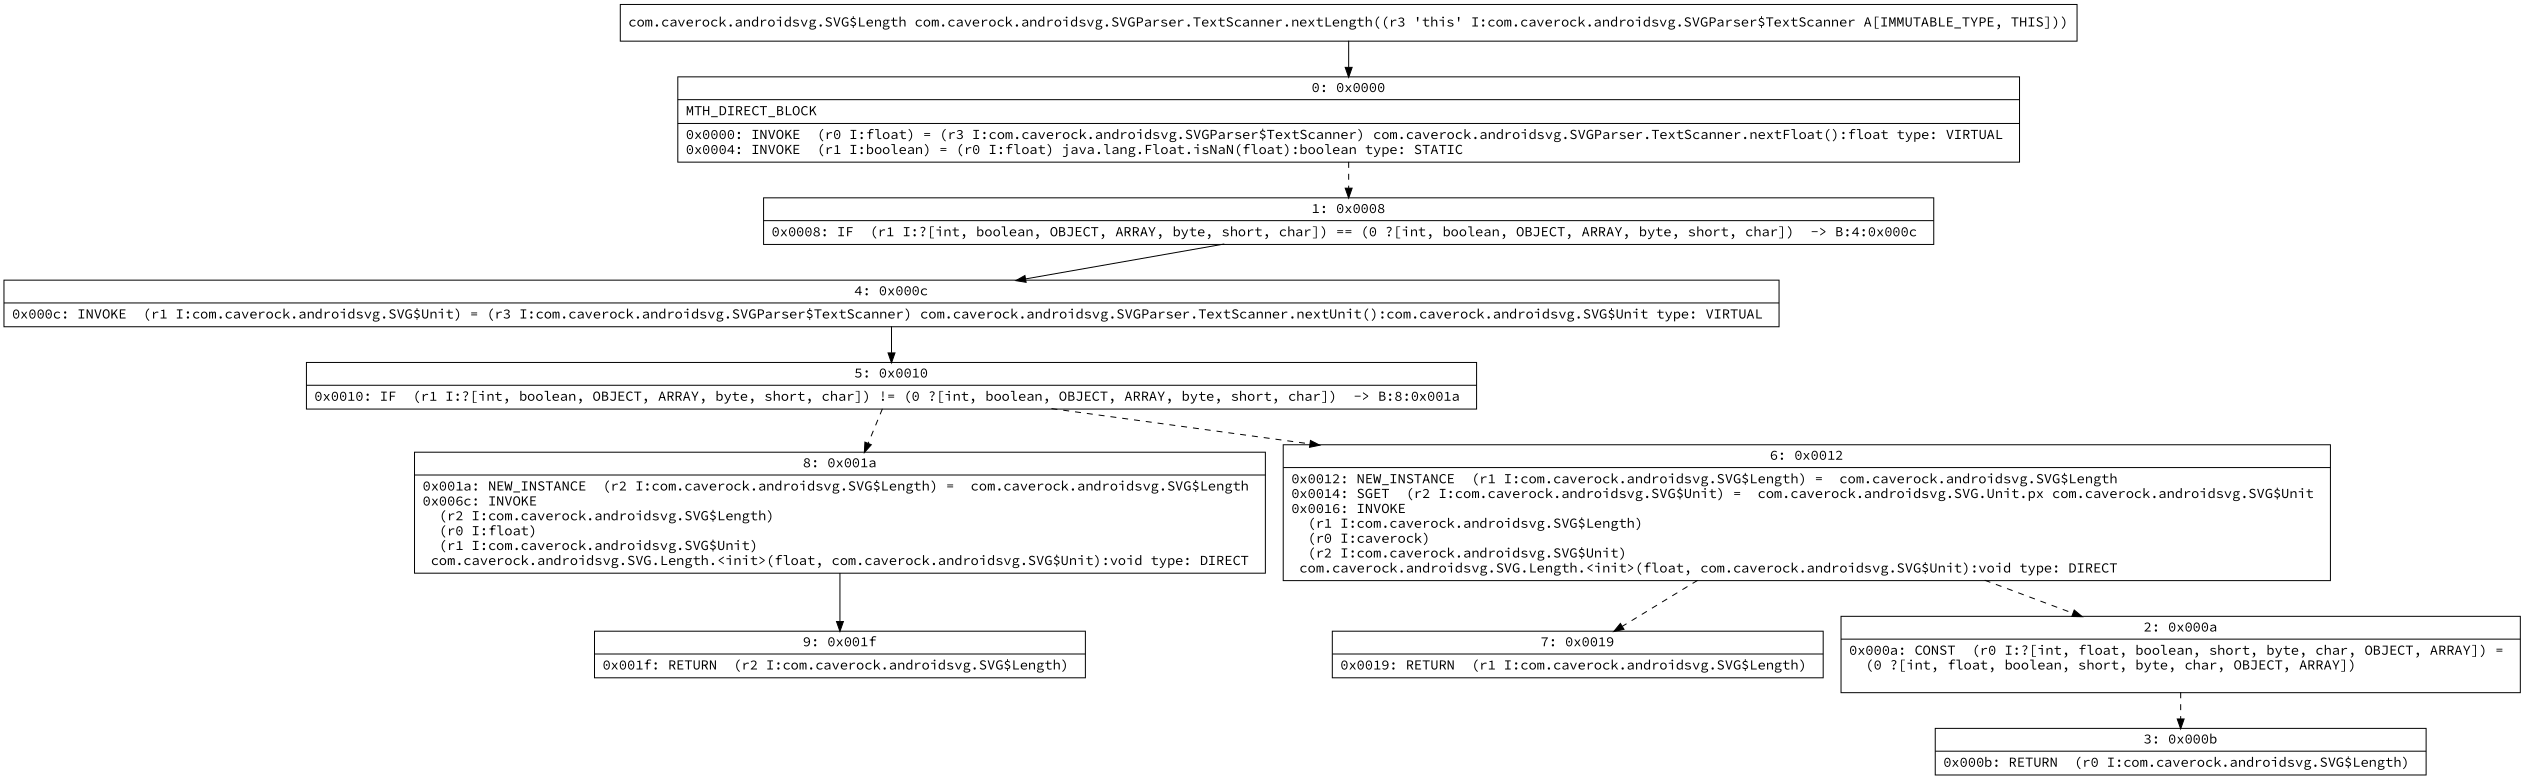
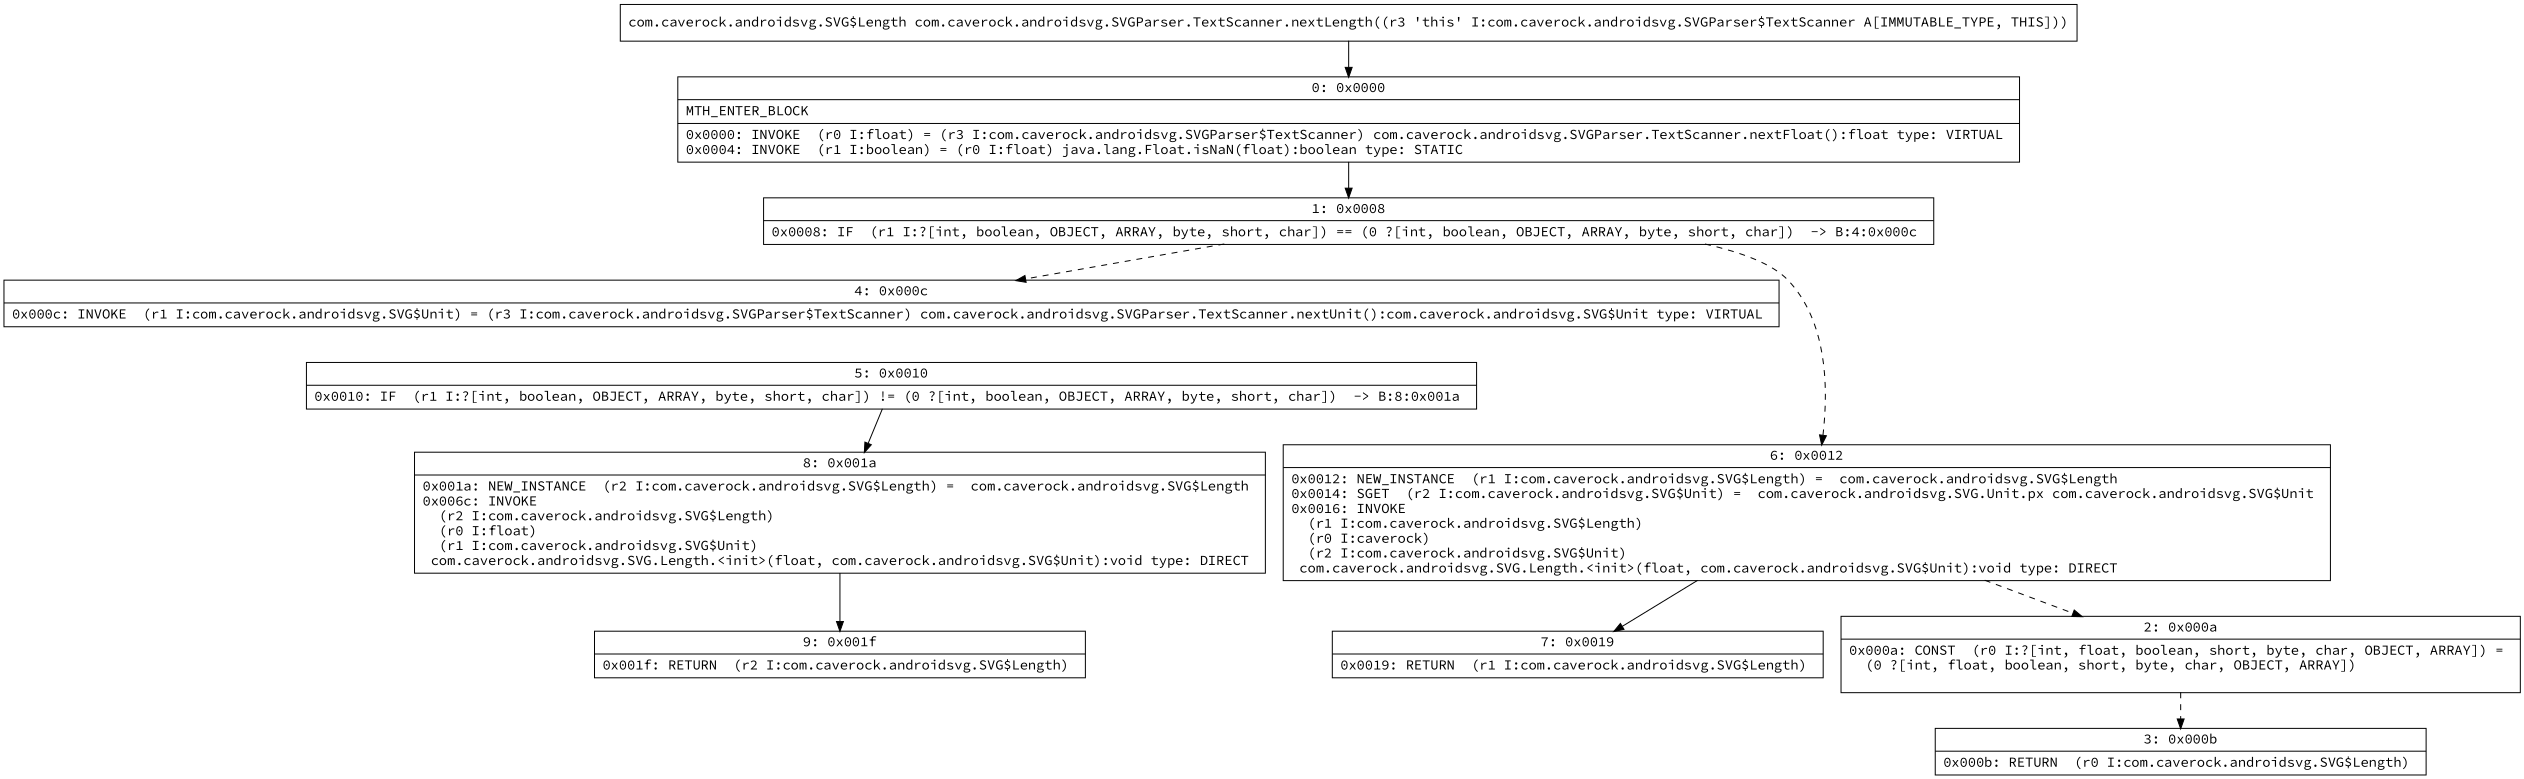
(752, 111) -> (747, 111)
(1349, 175) -> (1349, 175)
(1125, 261) -> (1125, 261)
(892, 340) -> none
(875, 426) -> (875, 426)
(1181, 426) -> (1808, 310)
(1660, 603) -> (1660, 603)
